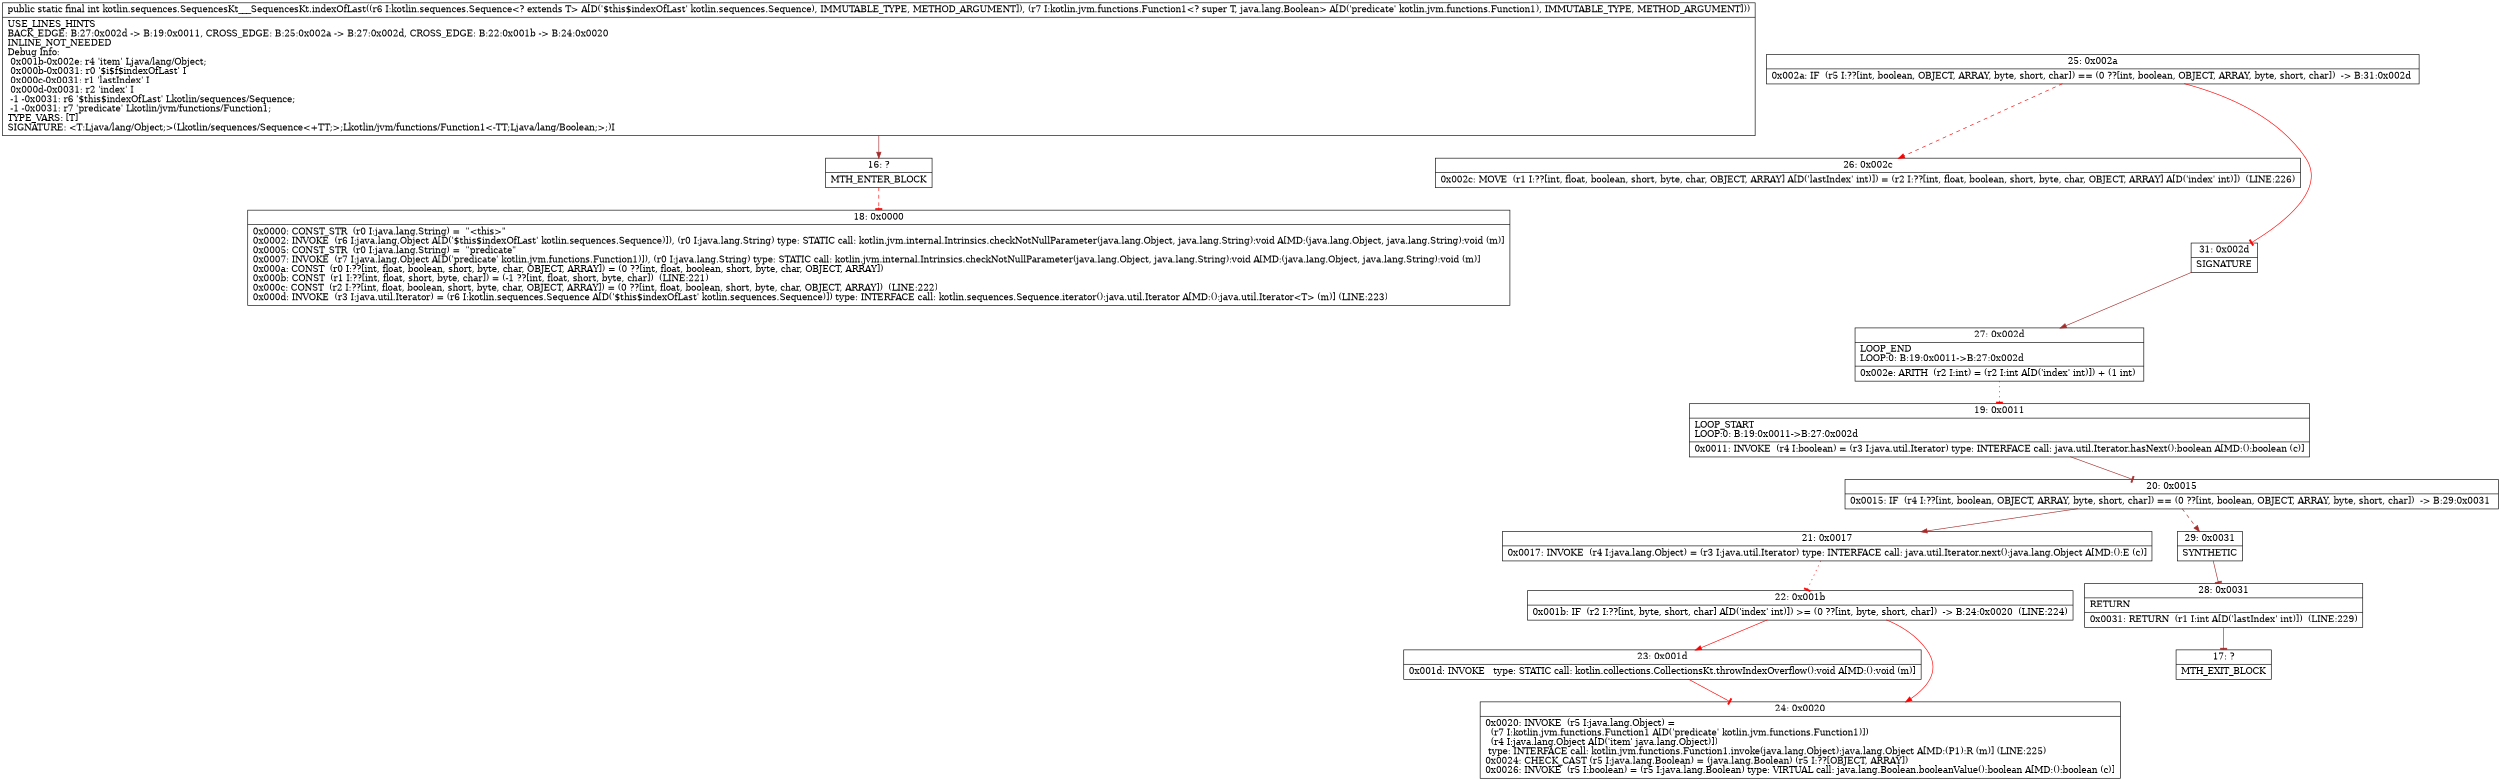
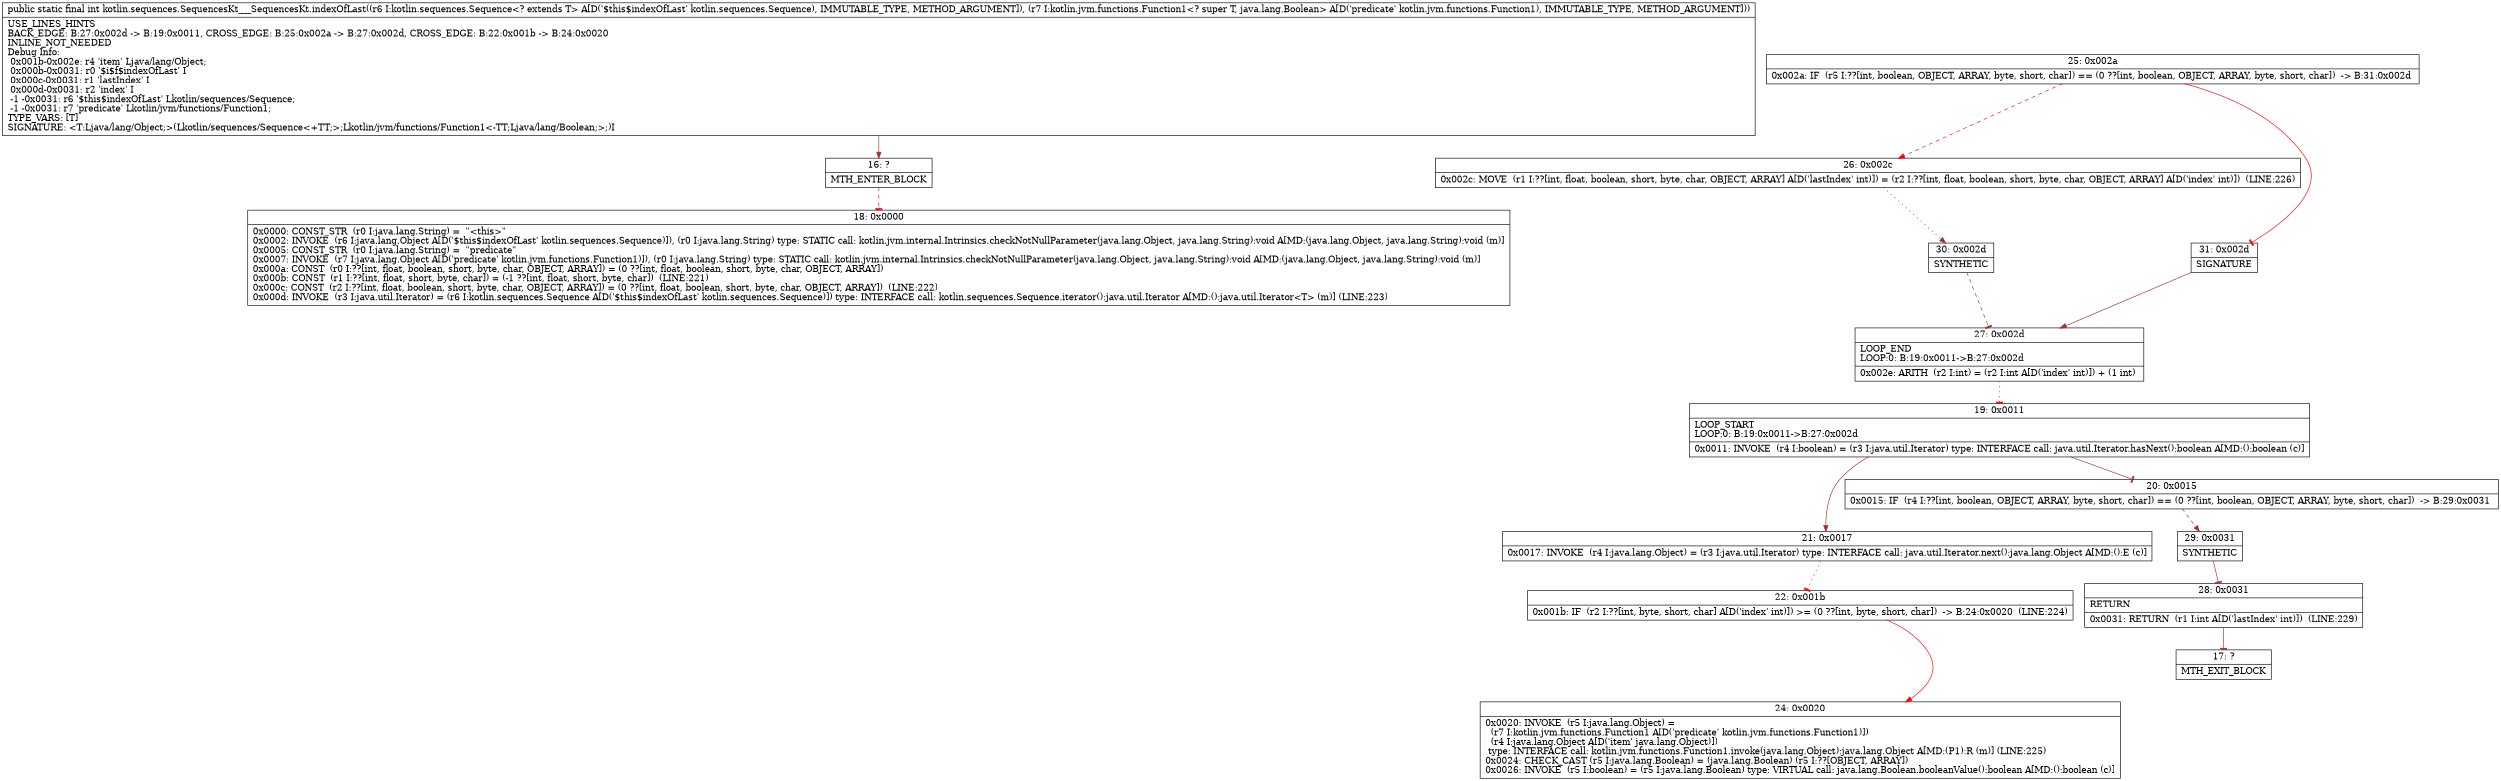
none -> (1961, 258)
(2003, 520) -> (1836, 484)
(1662, 665) -> none
